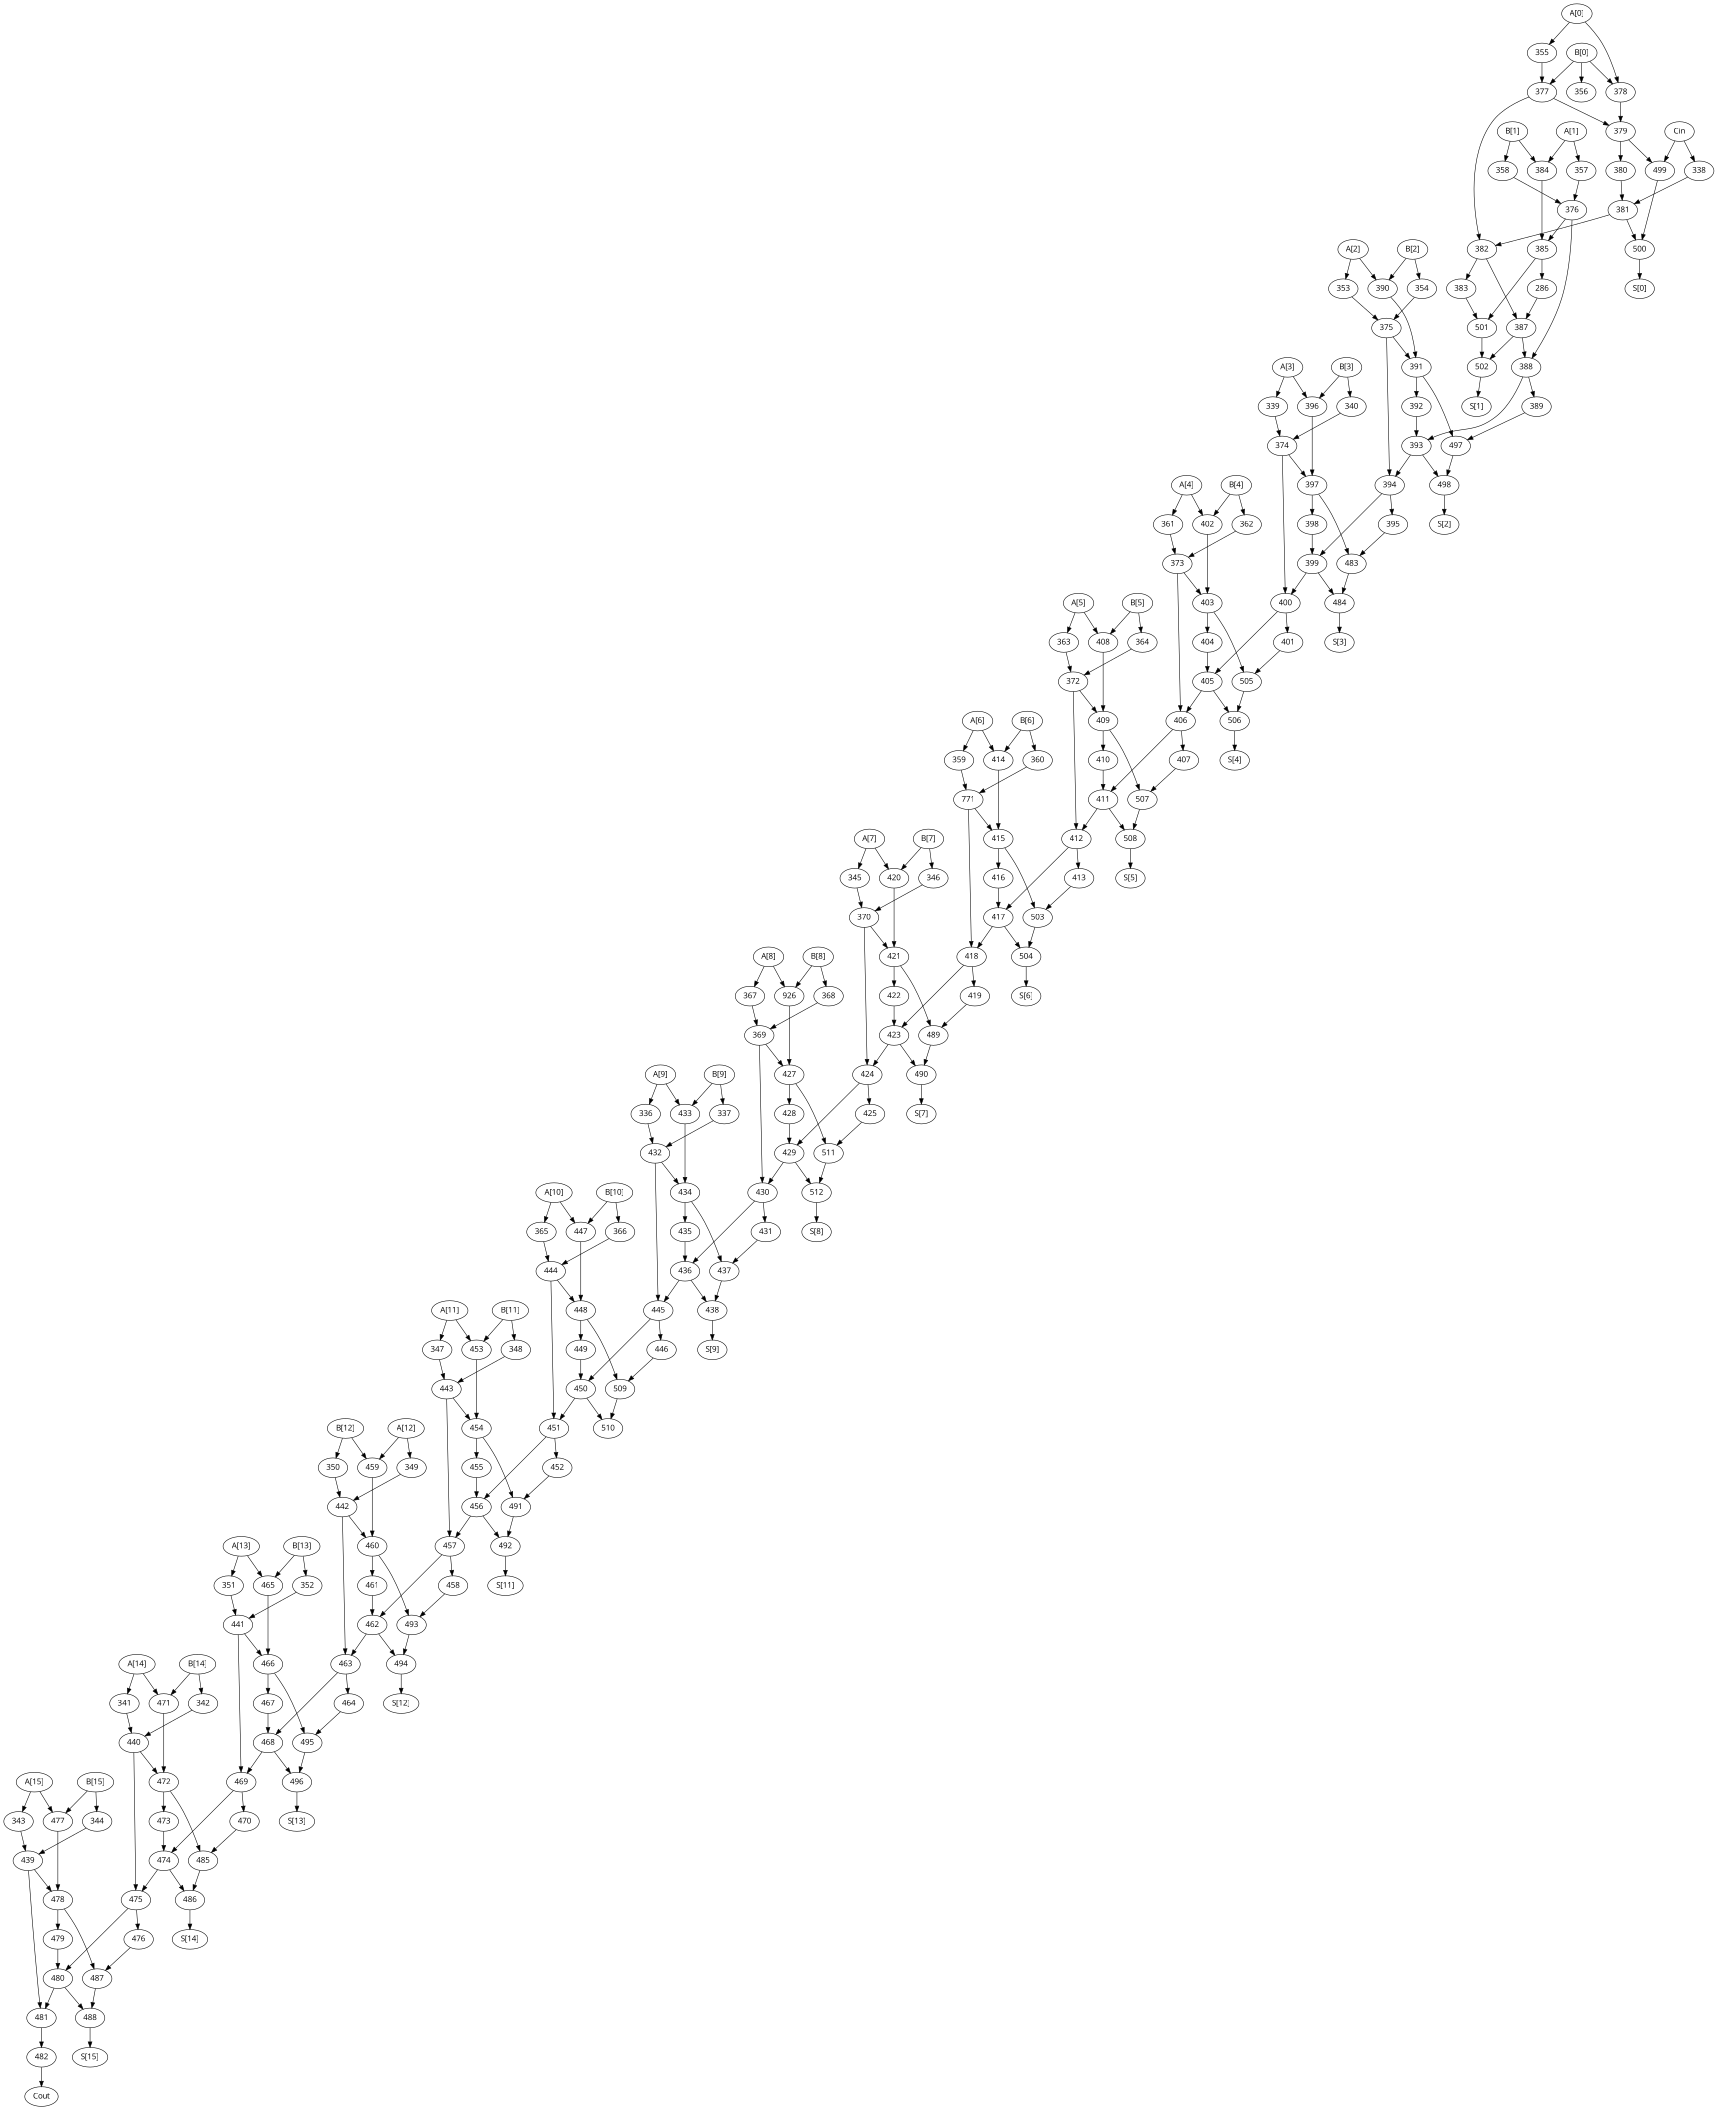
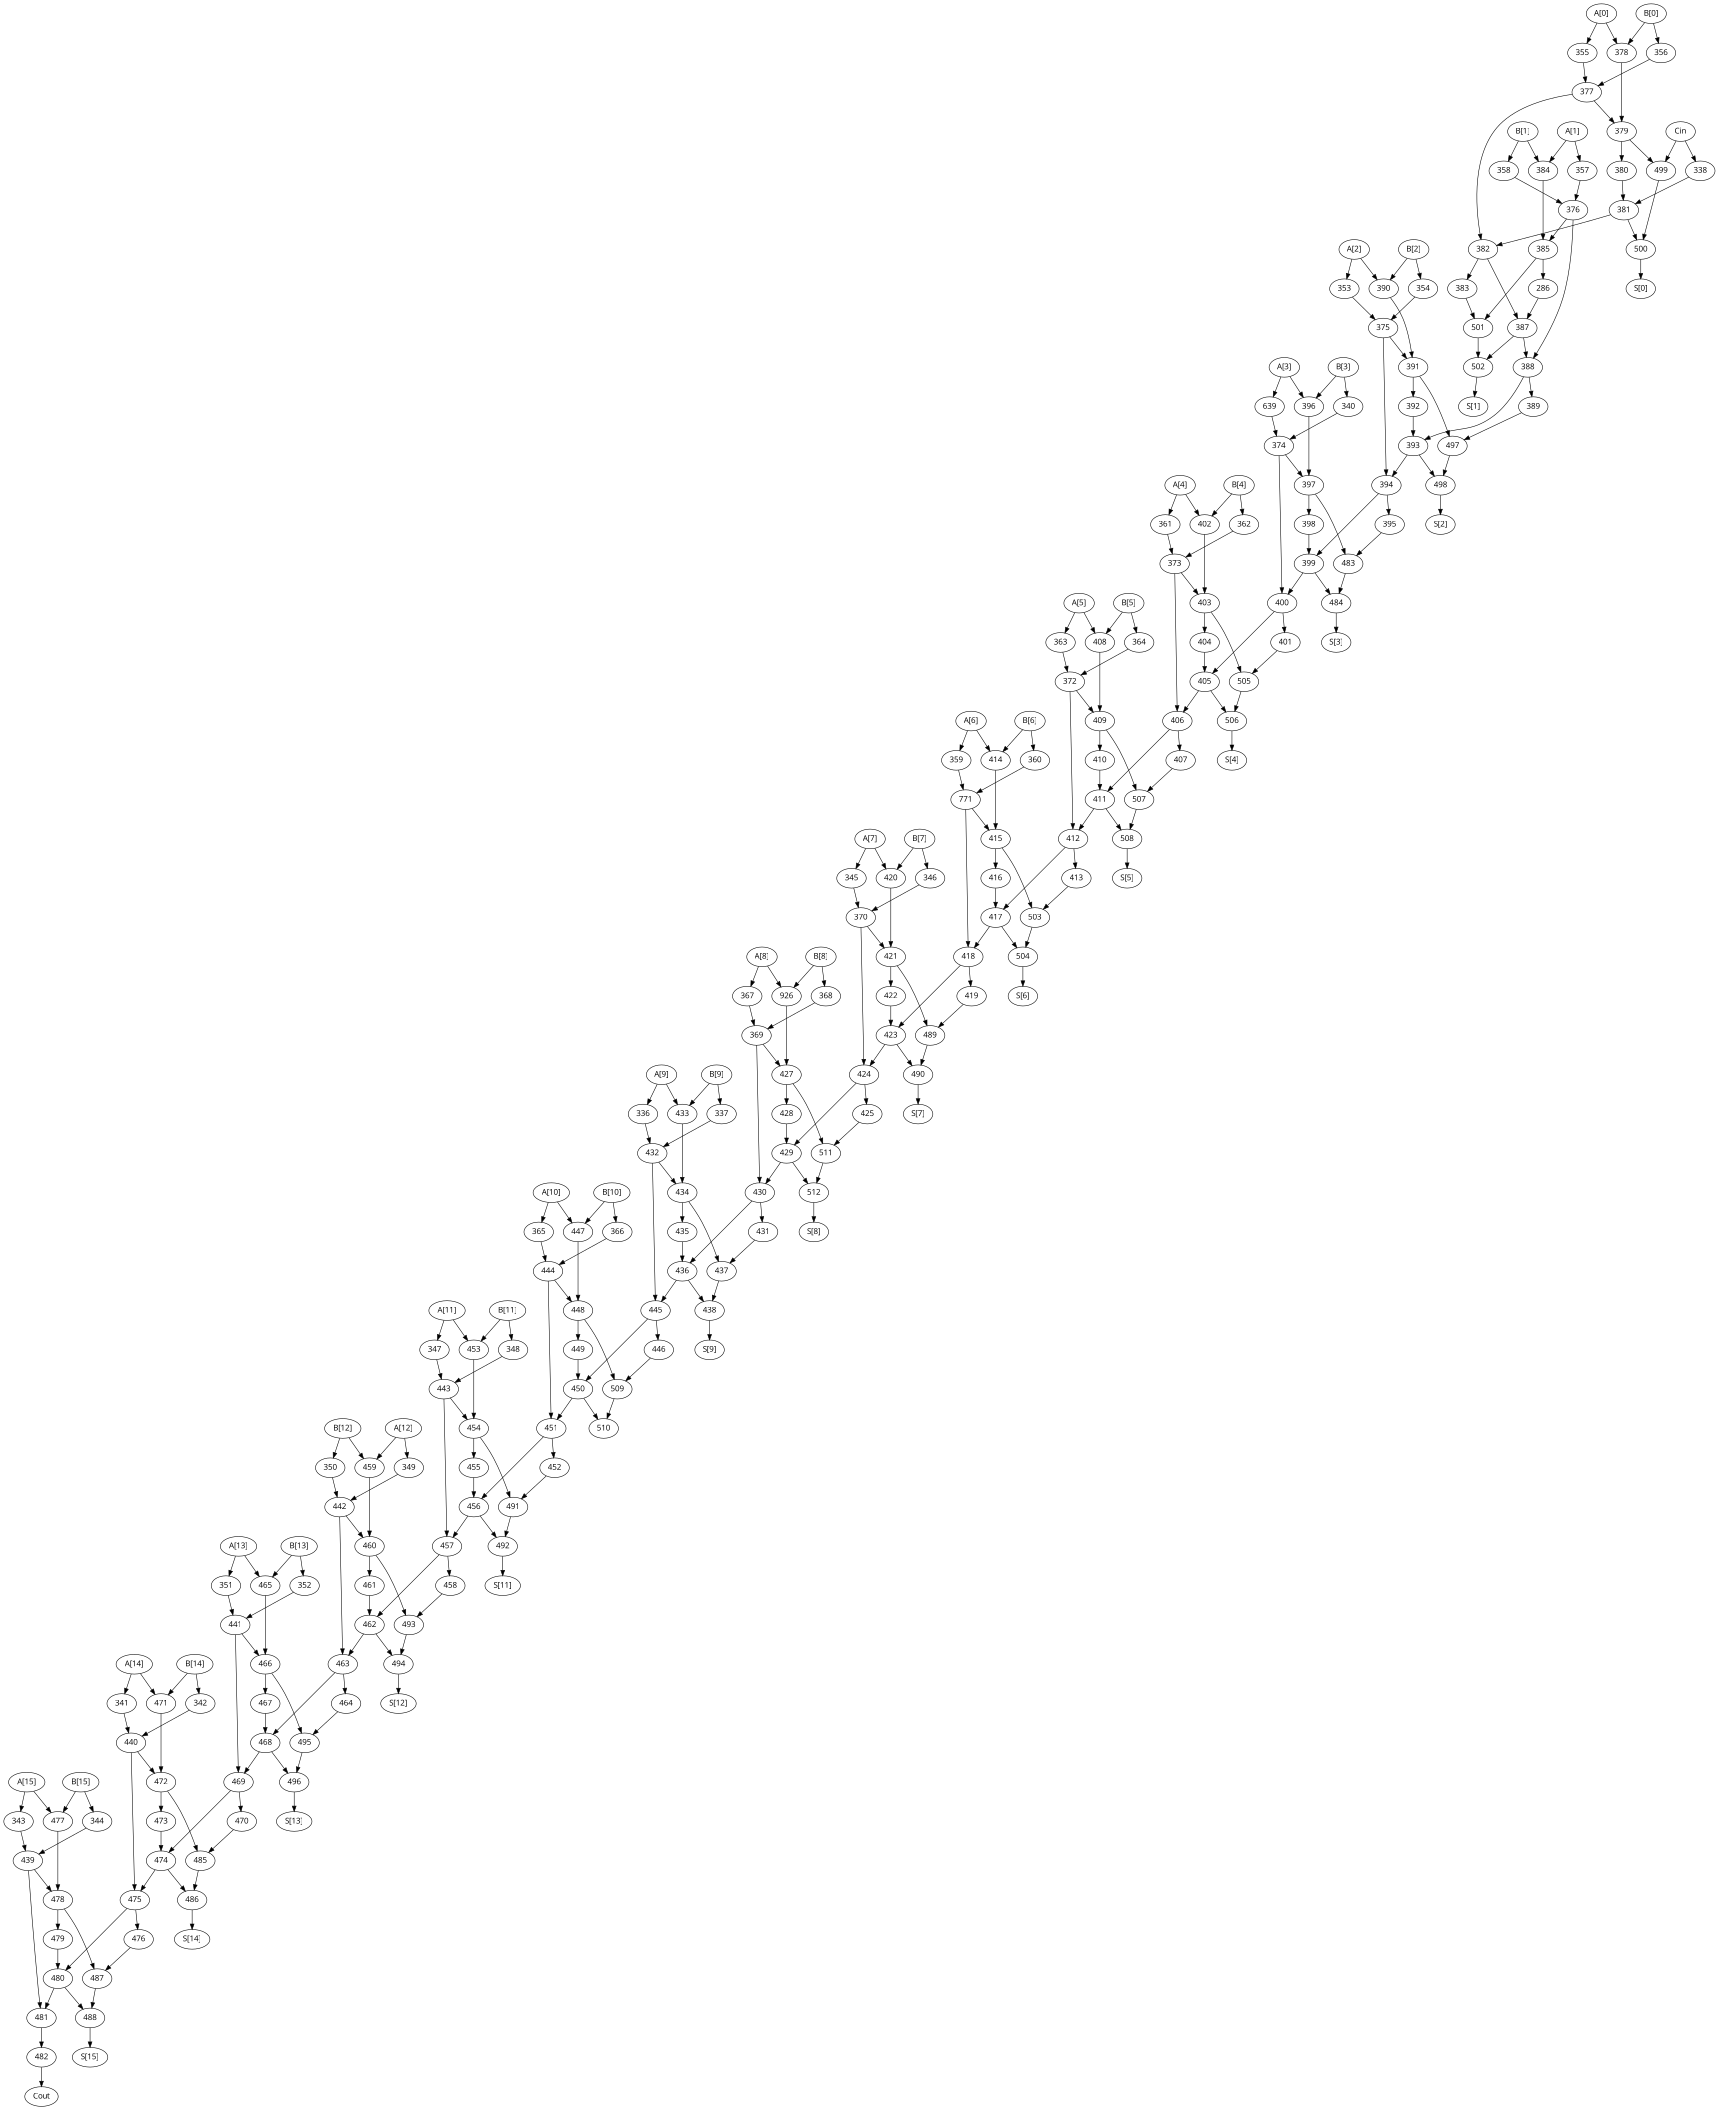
(1564, 71) -> (1626, 71)
(1273, 407) -> (1270, 407)
